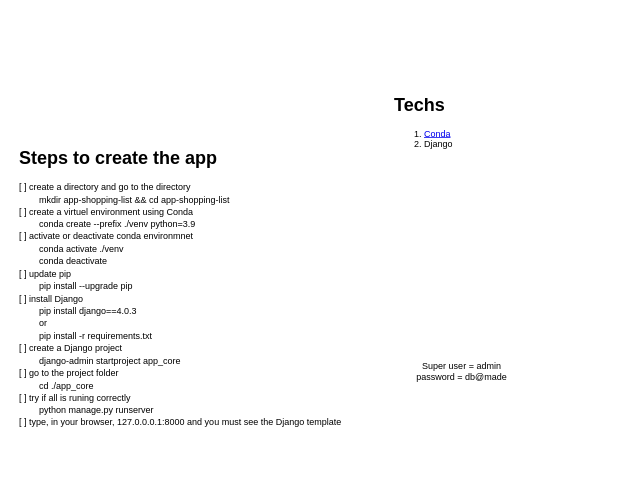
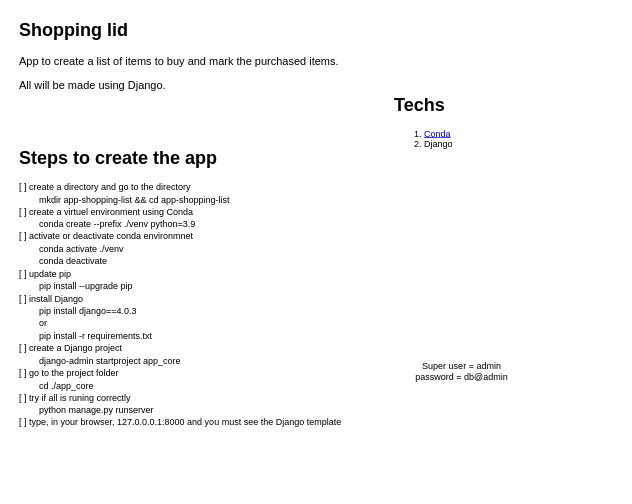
none -> (195, 60)
(462, 372) -> (462, 372)
